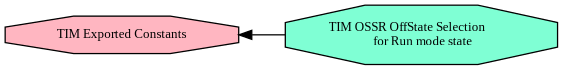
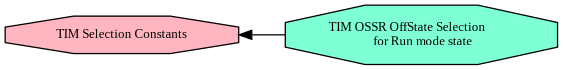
(122, 35) -> (122, 35)
